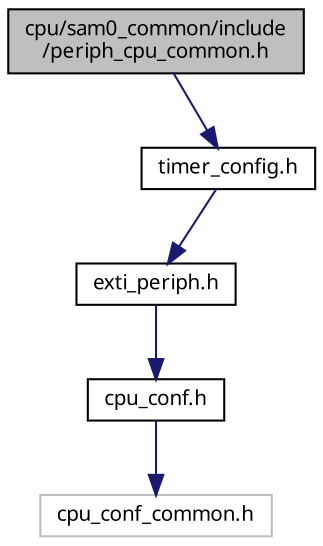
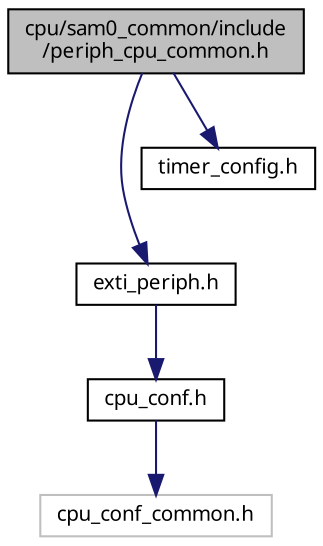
(198, 218) -> (121, 158)
